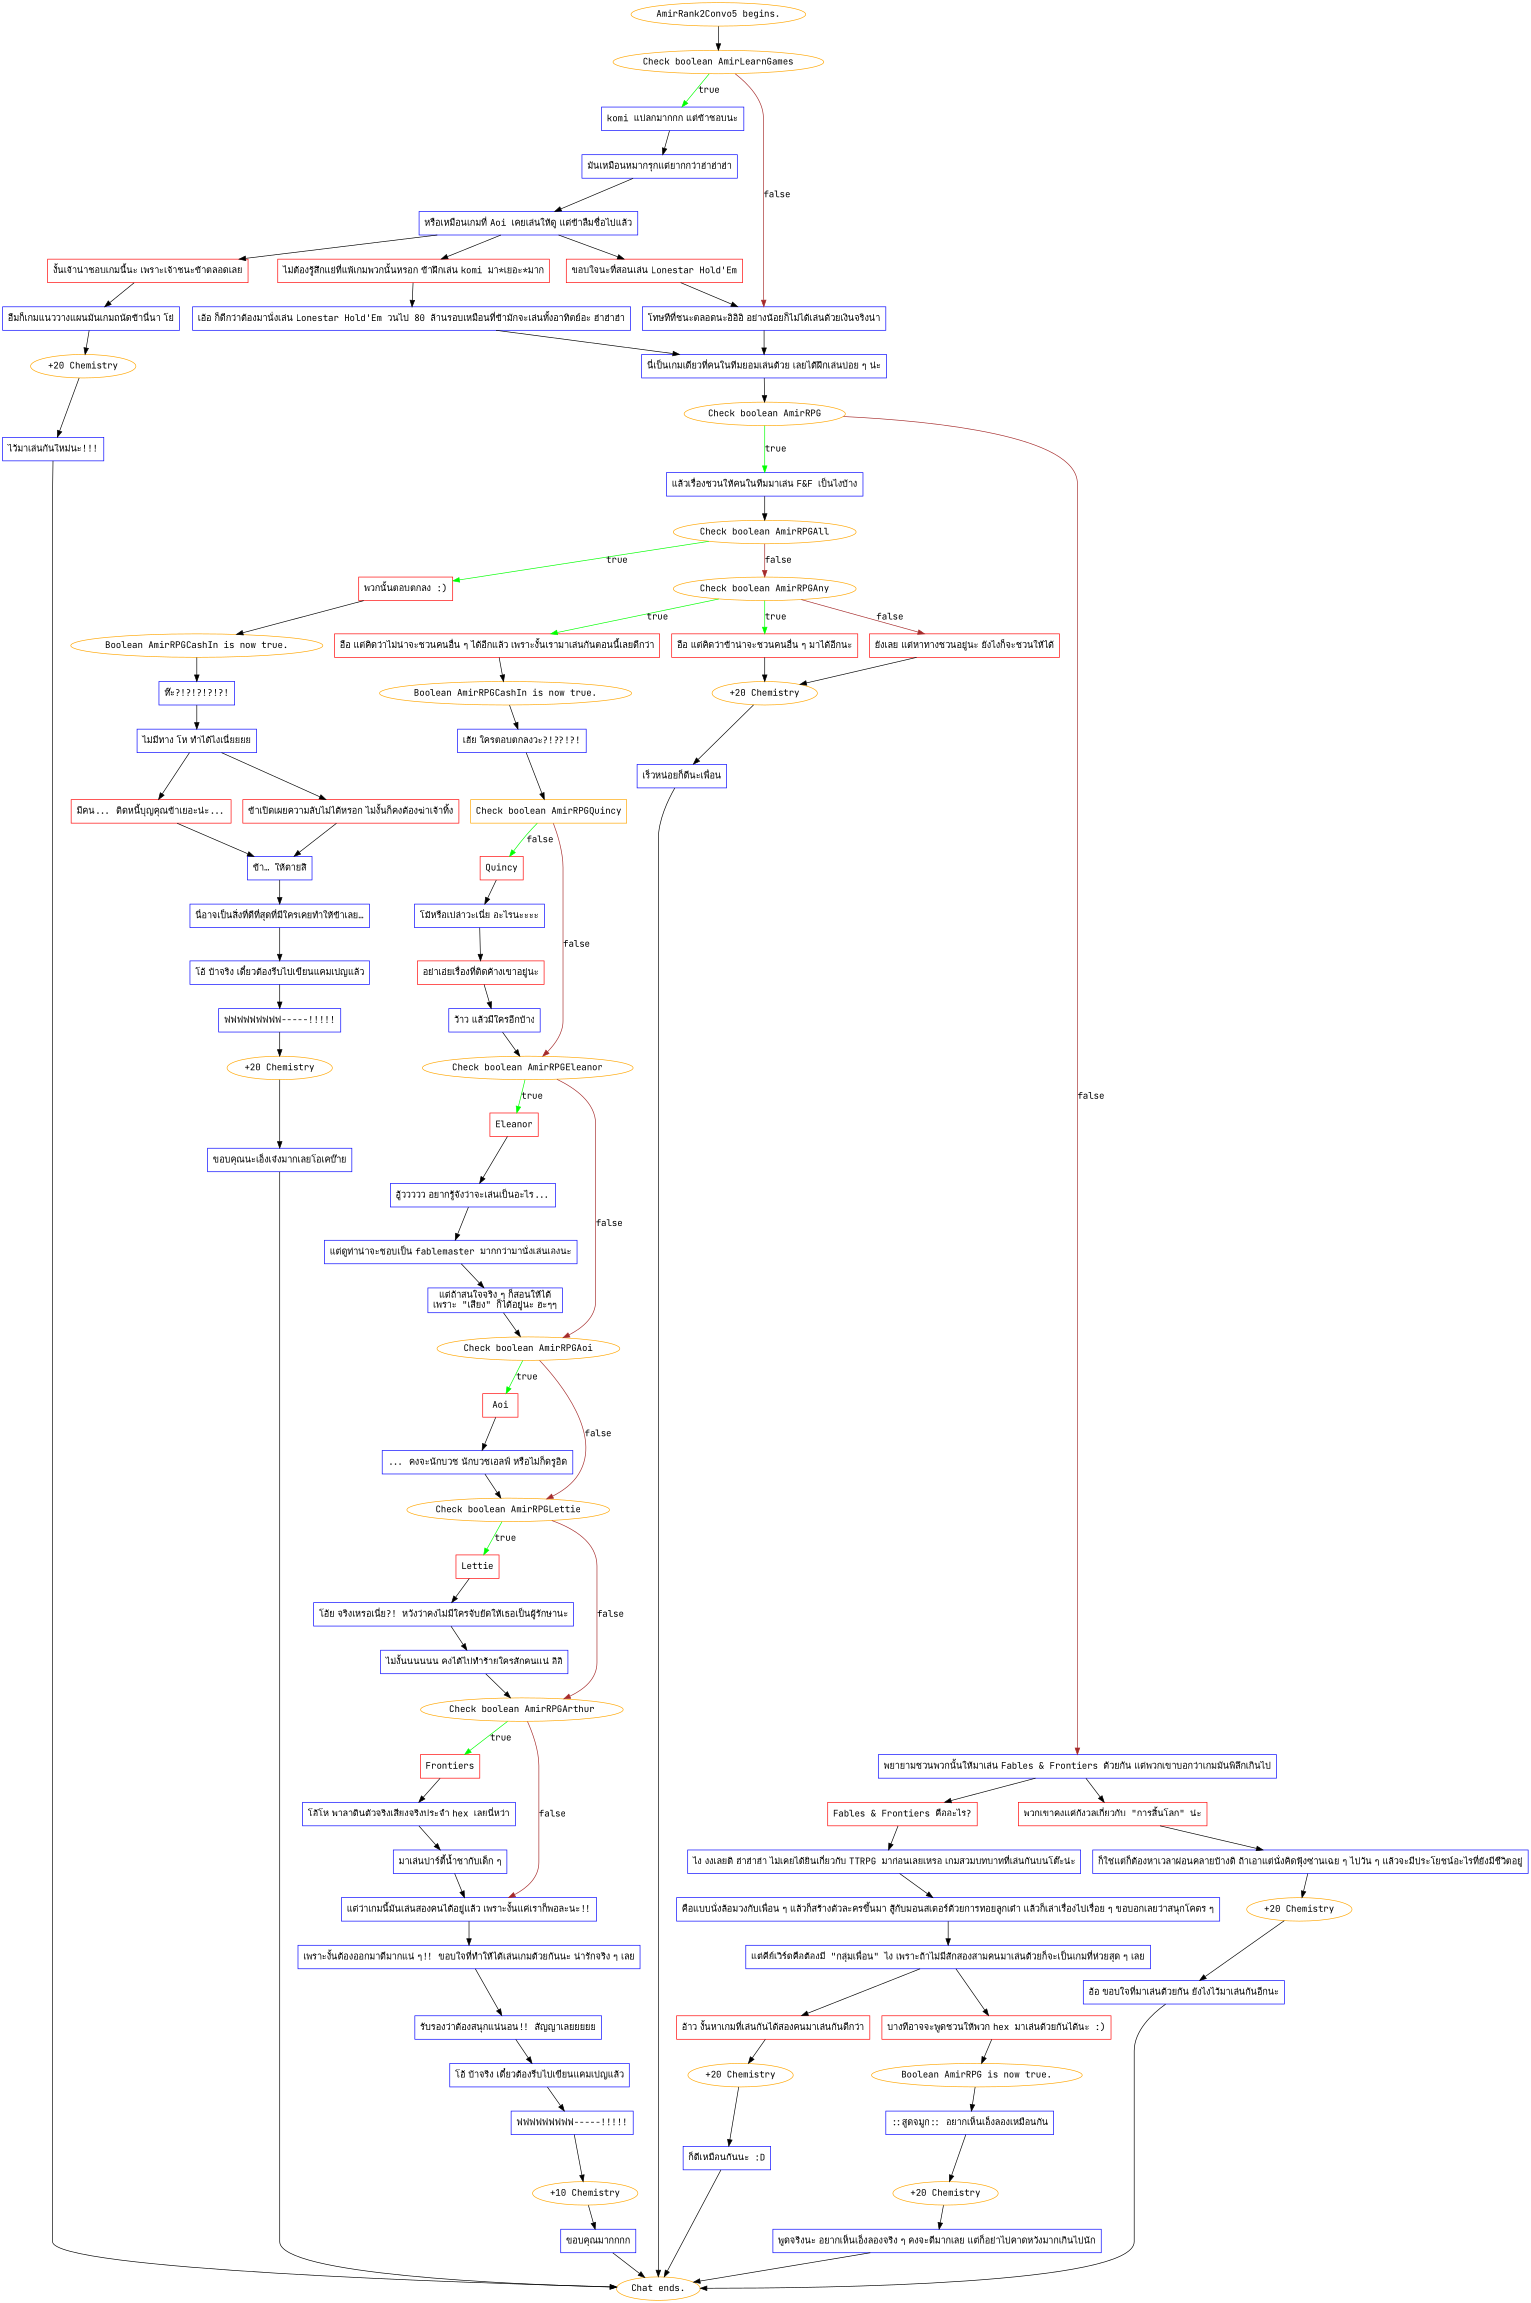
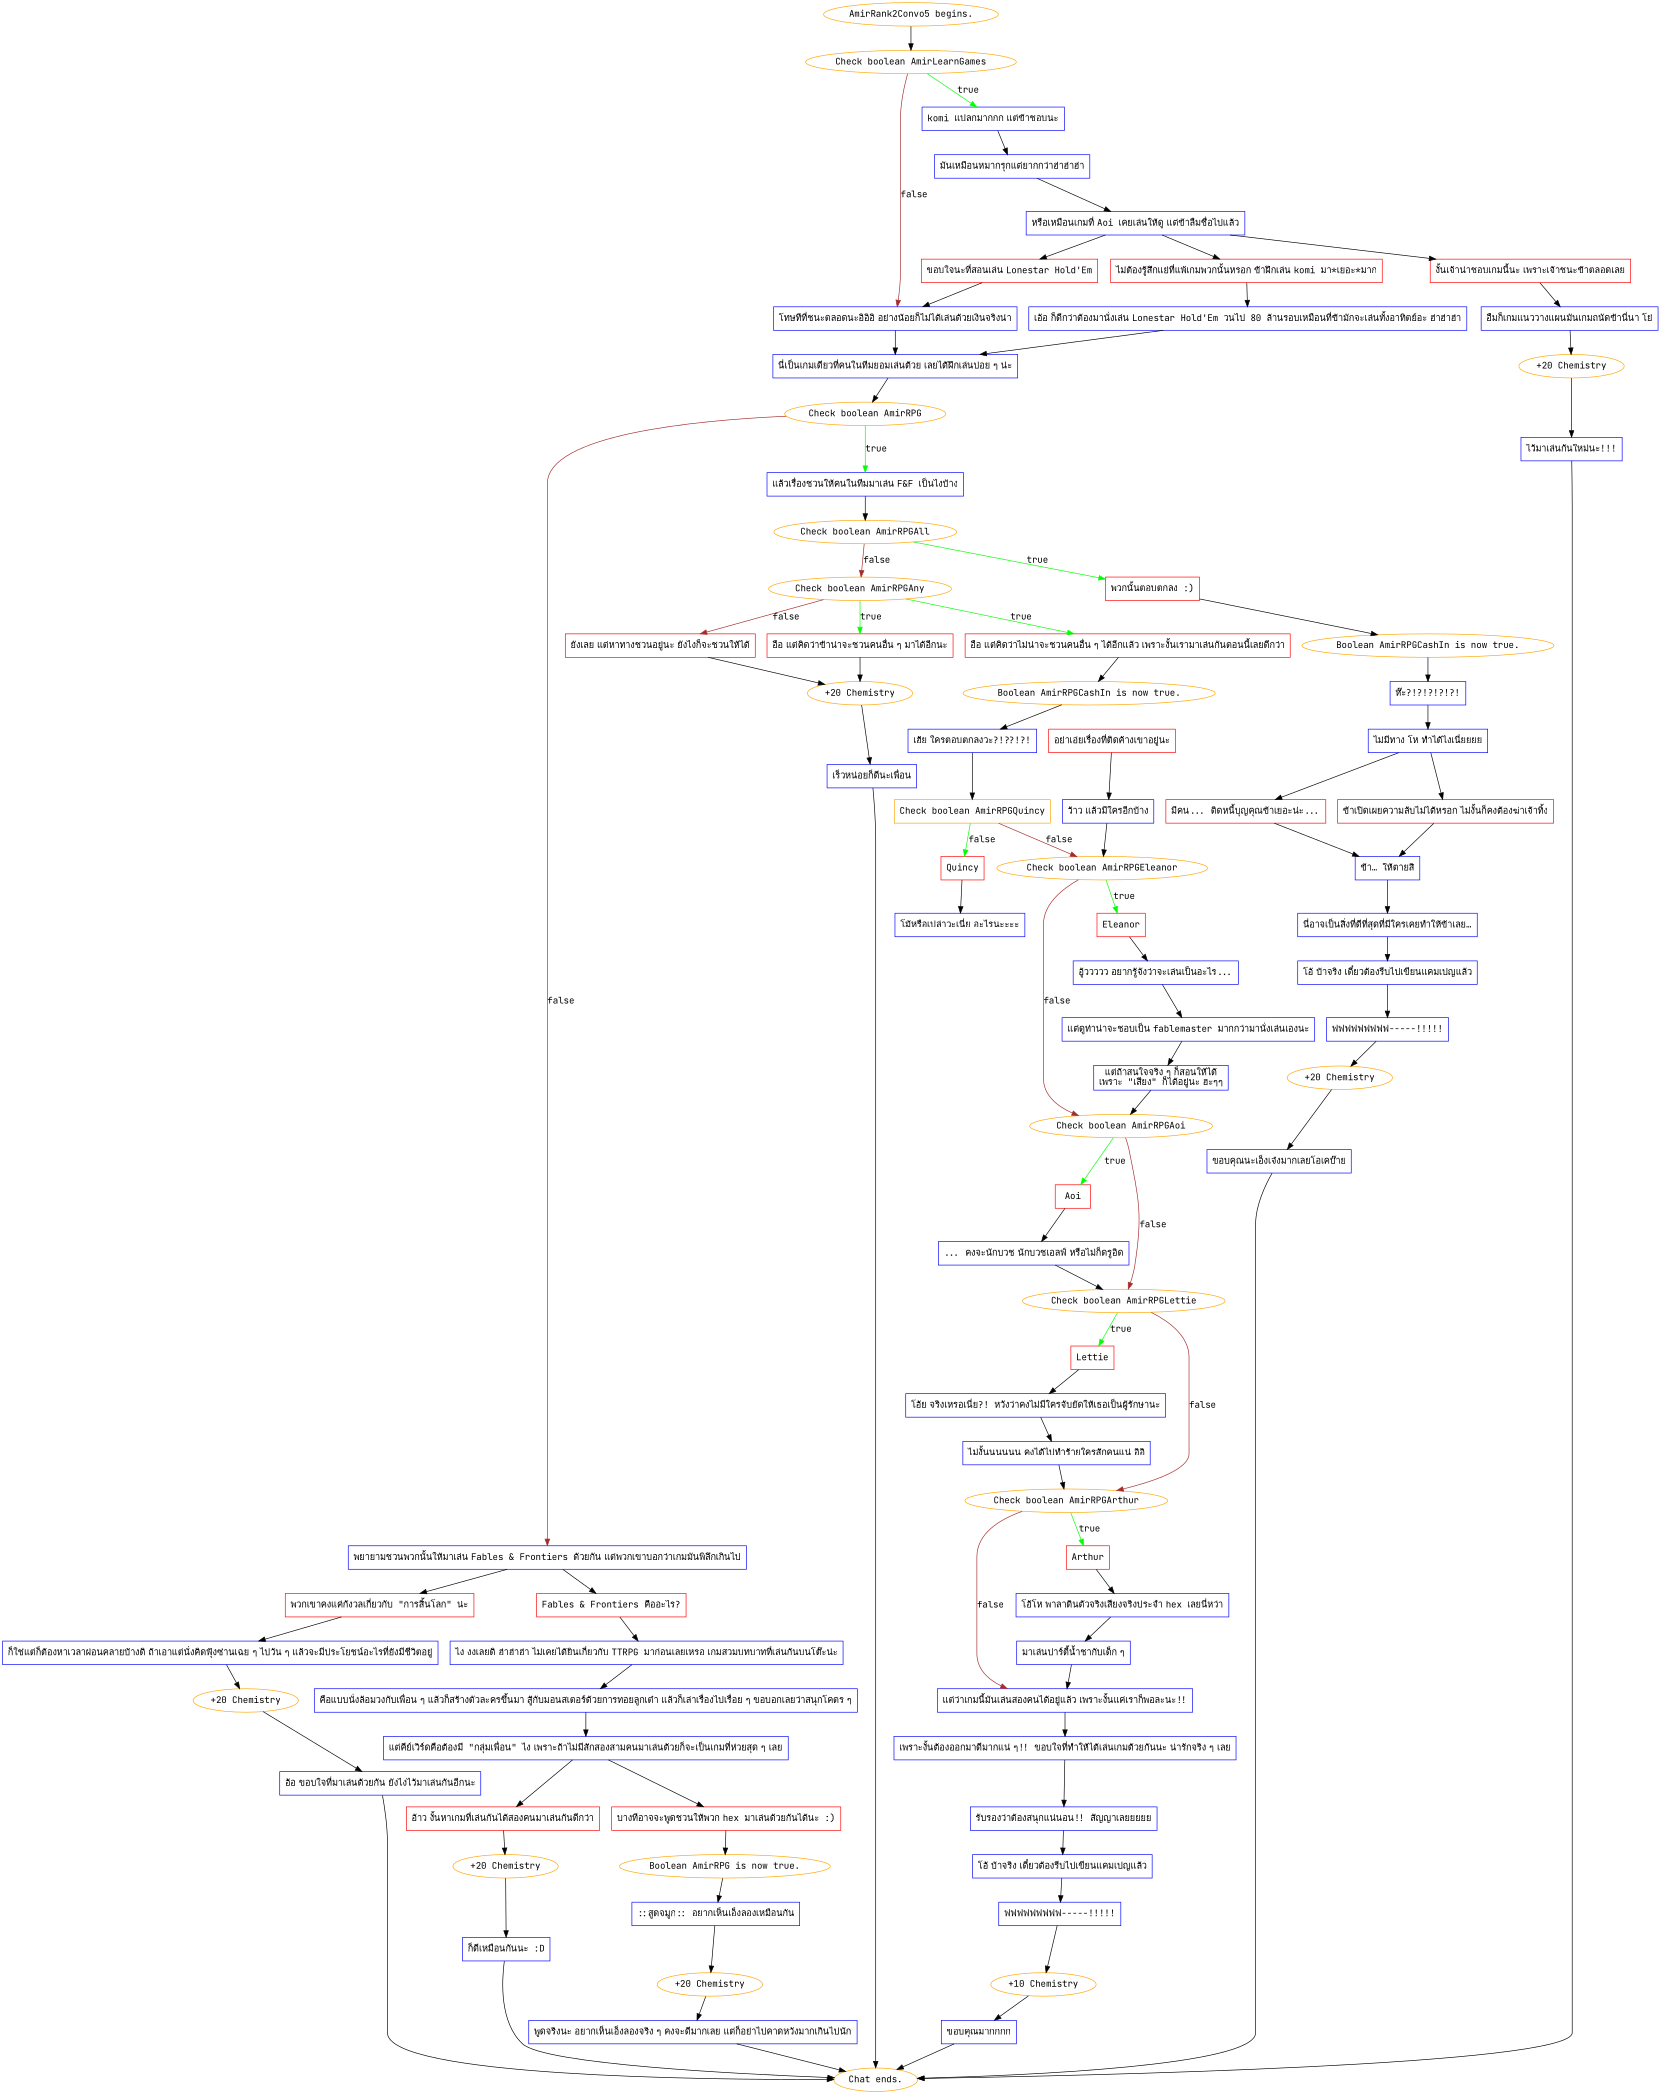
(480, 941) -> none
(450, 1766) -> (1088, 1558)
